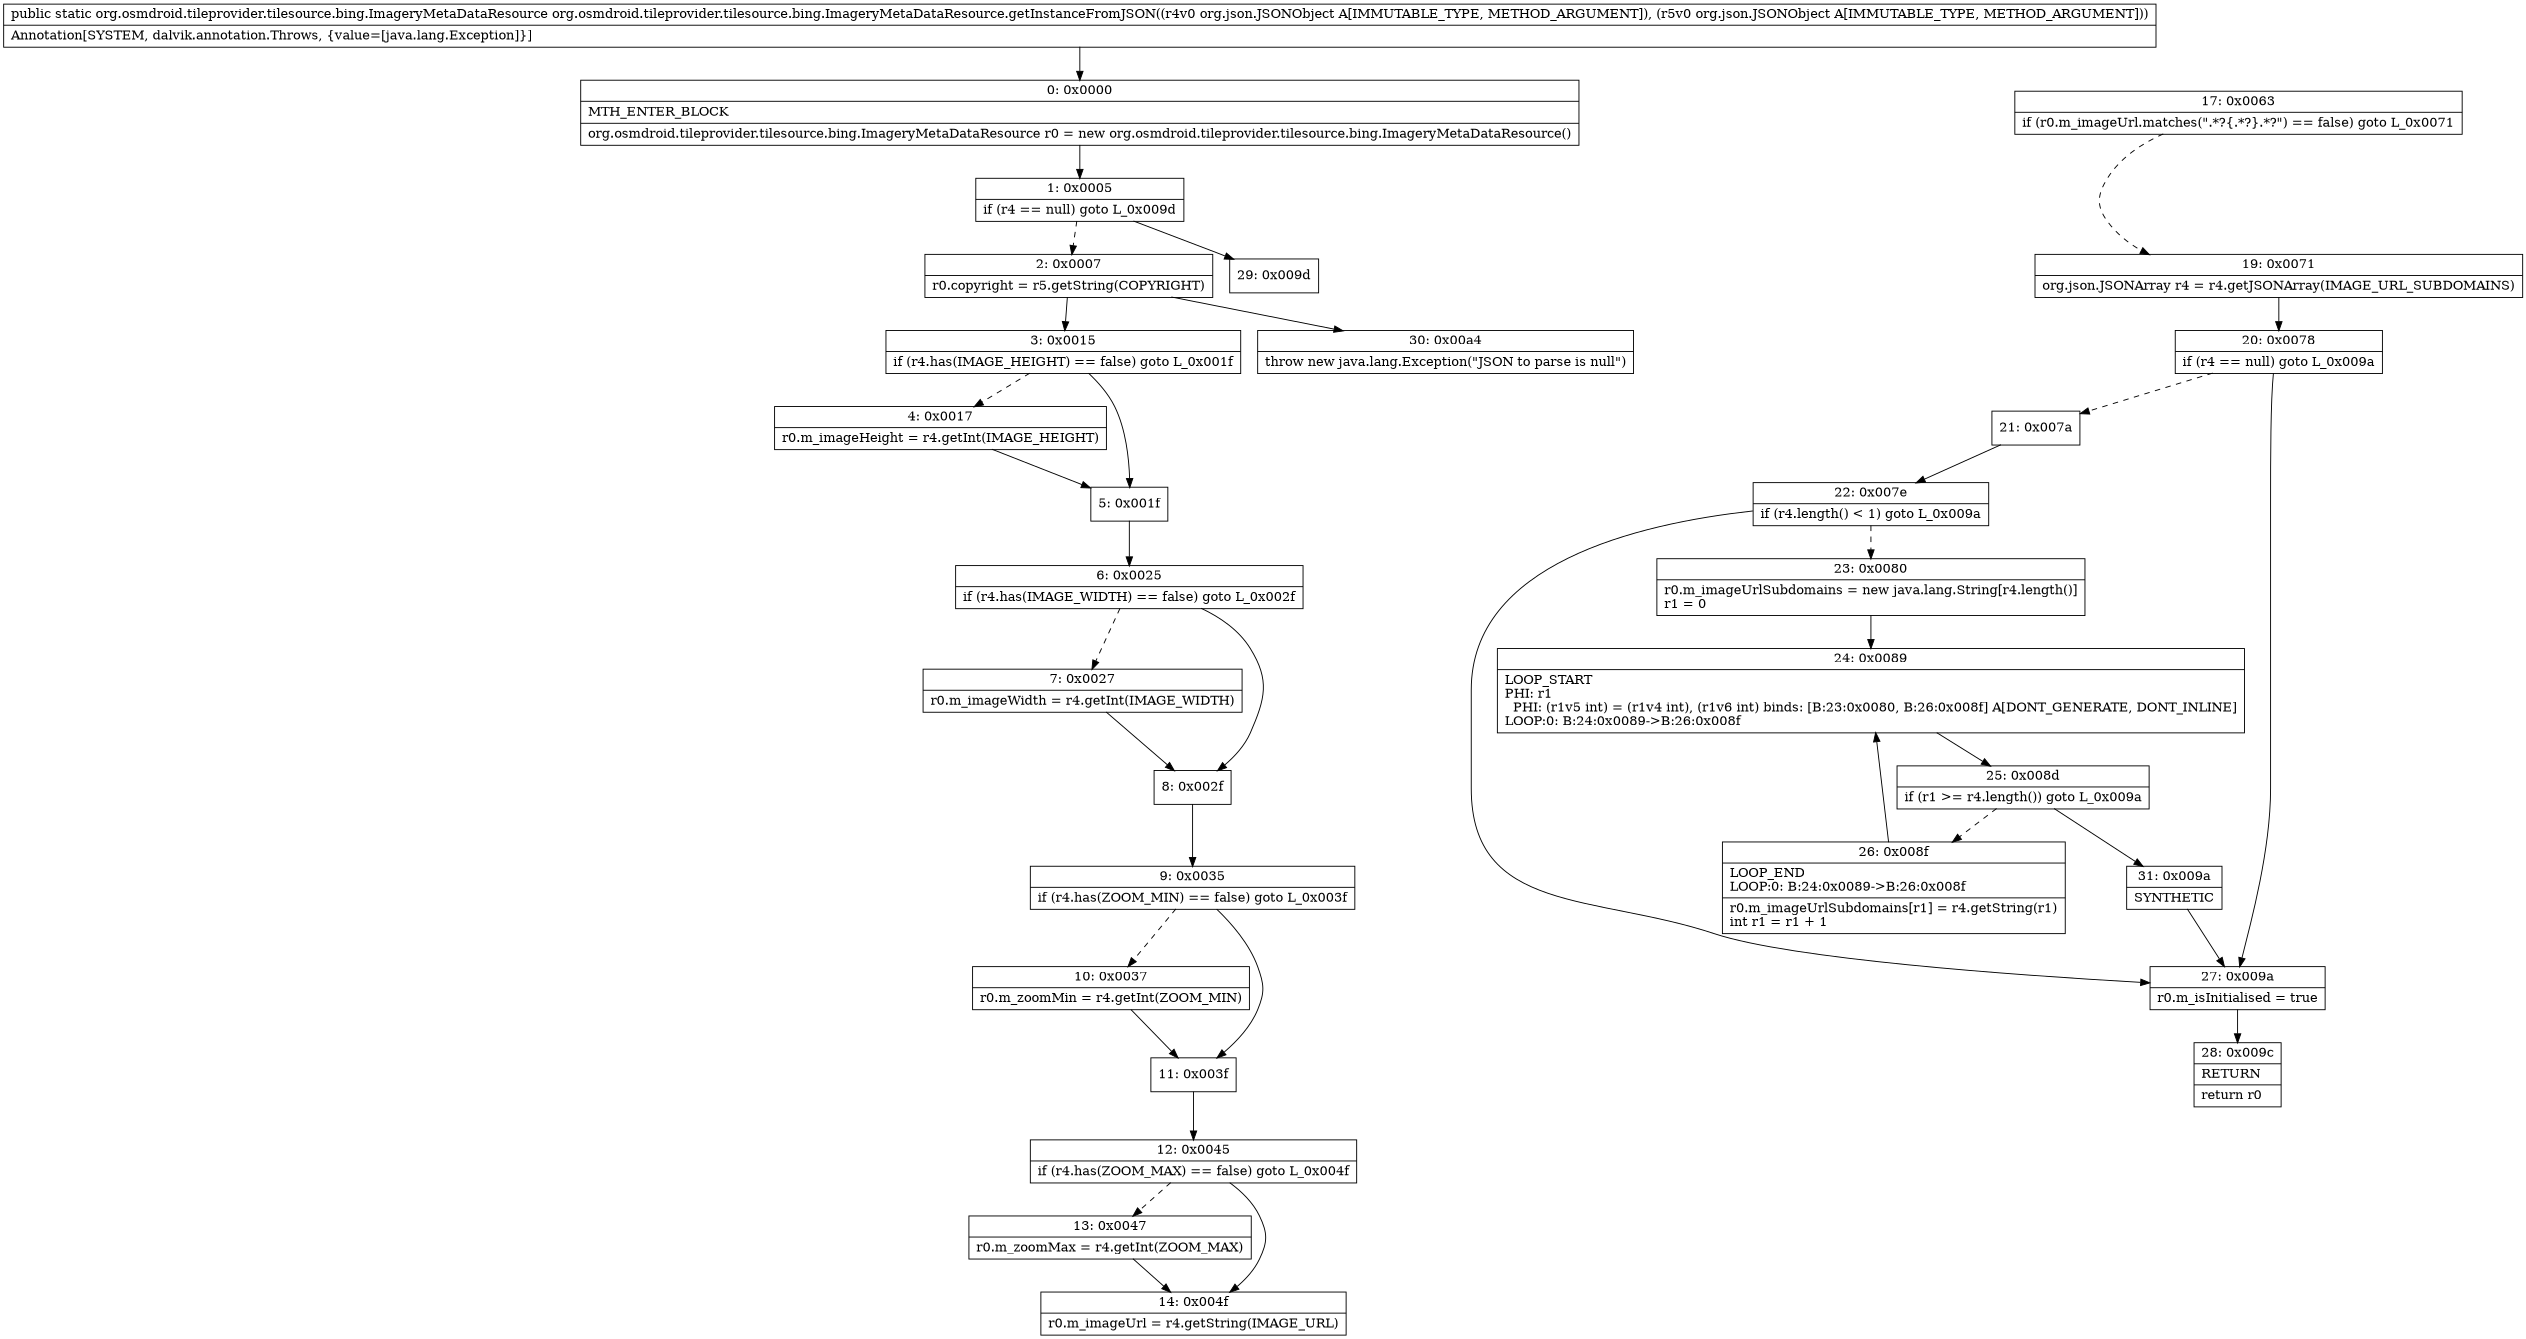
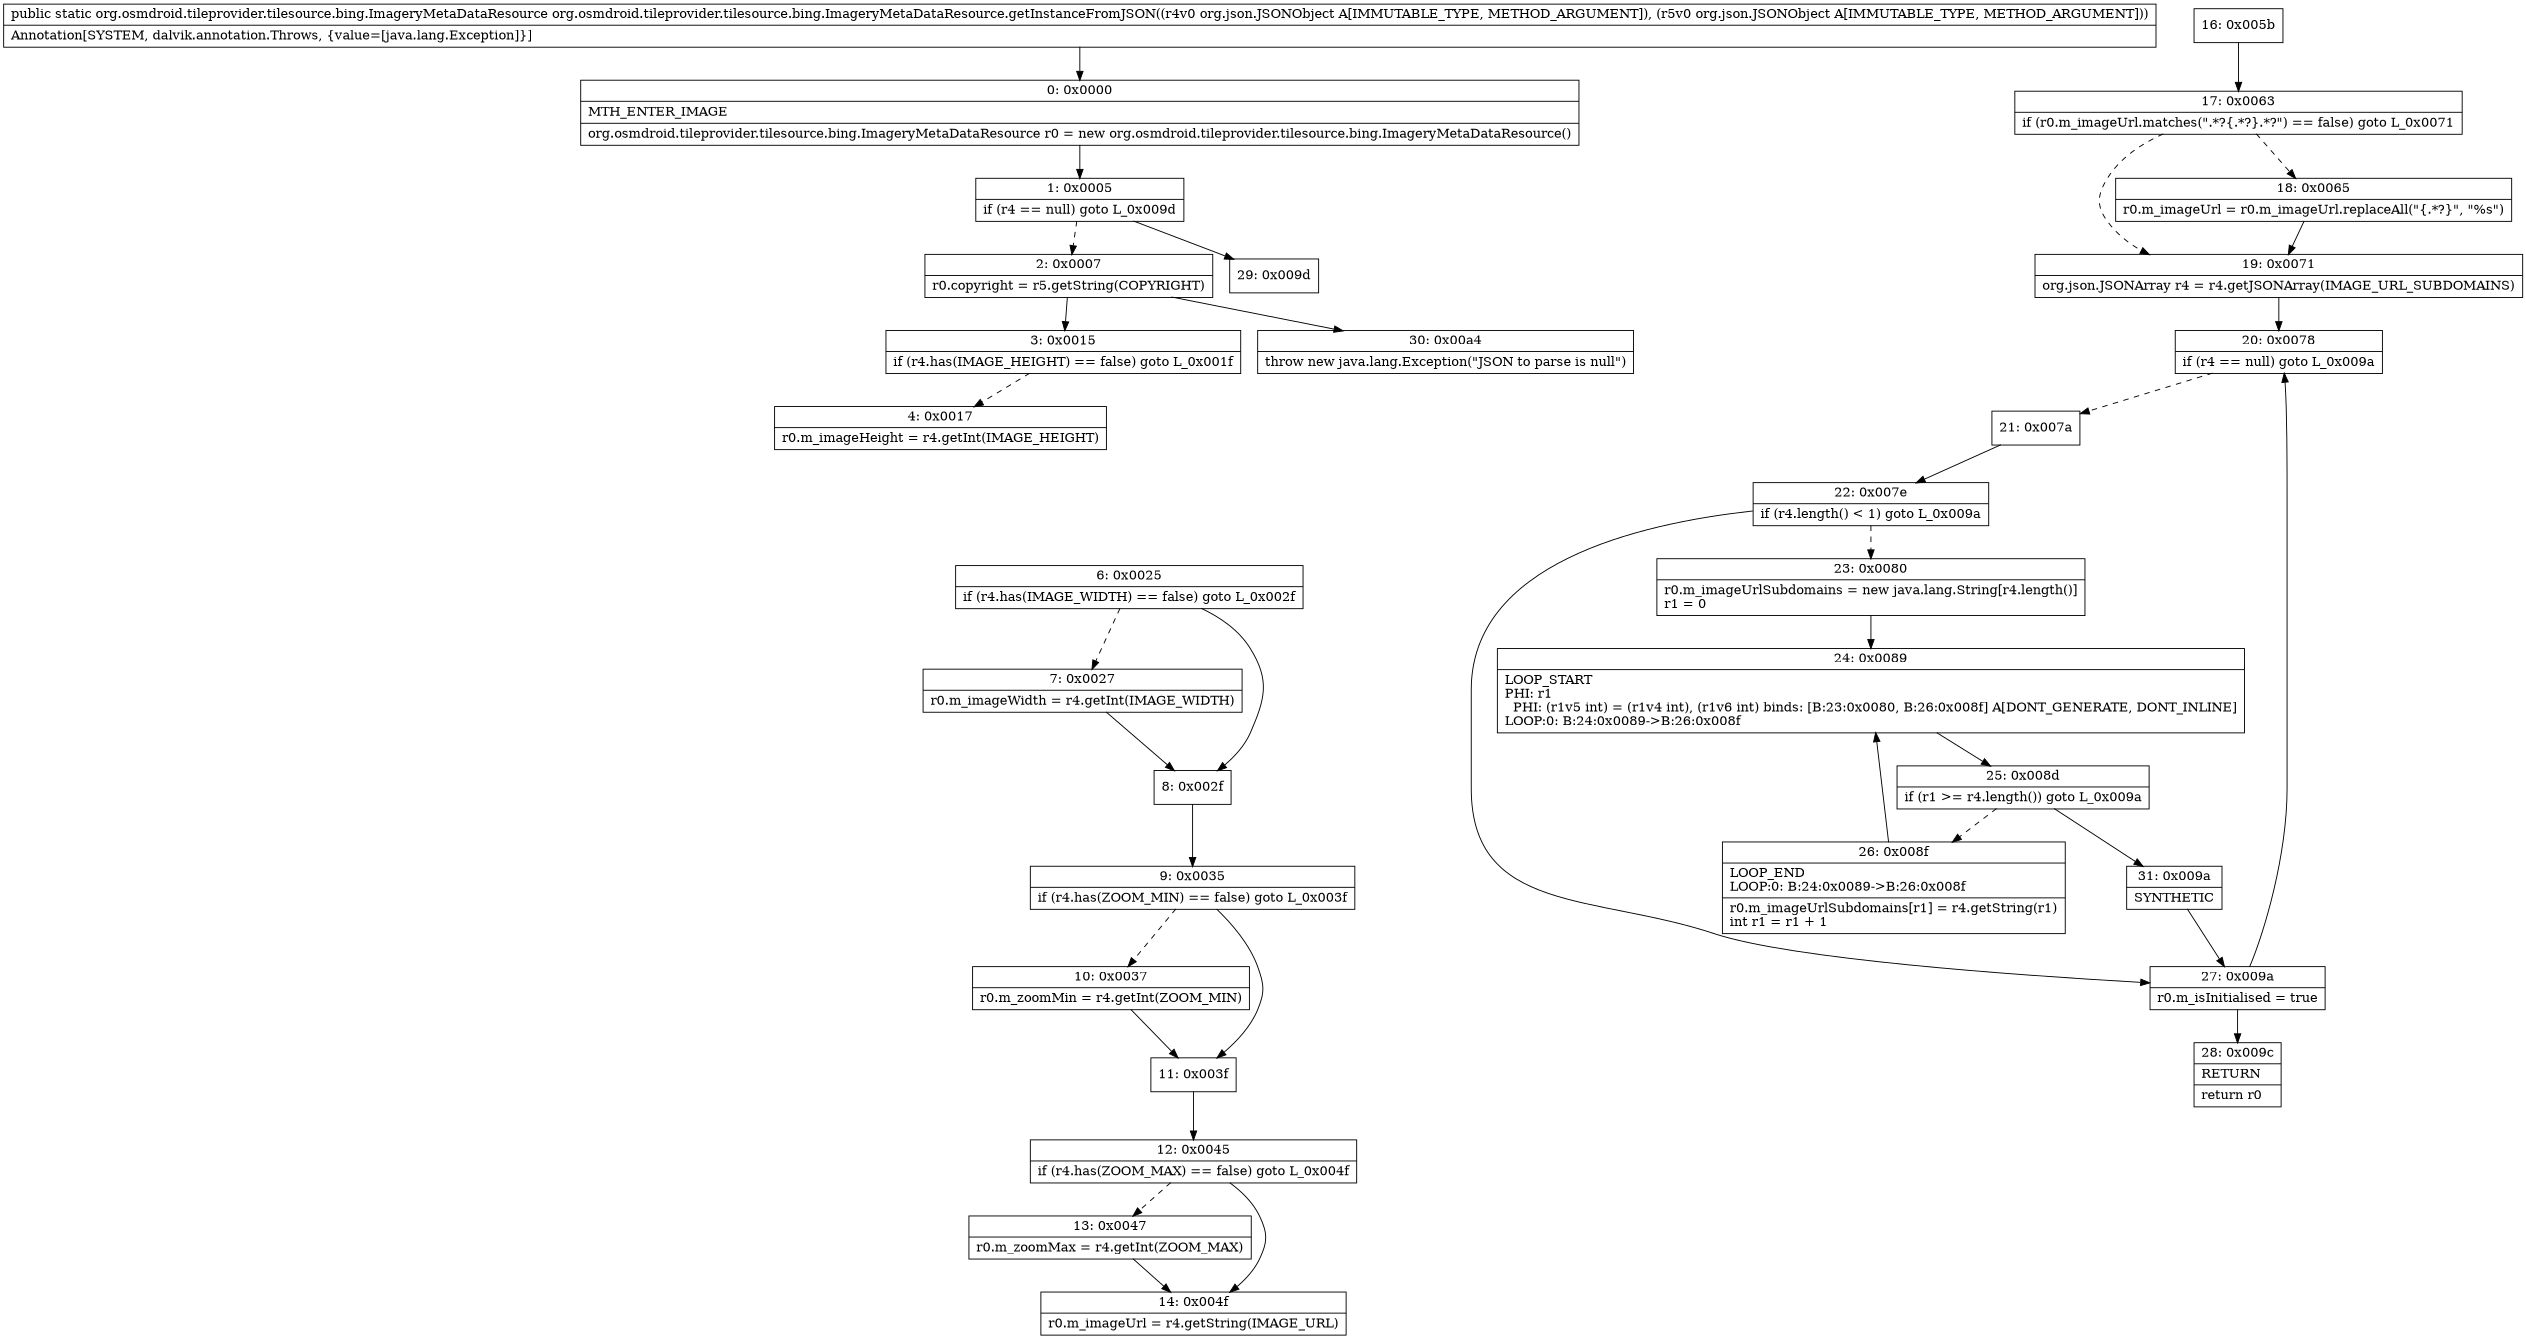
none -> (2238, 26)
(659, 112) -> (658, 112)
none -> (2314, 200)
(1129, 504) -> none
(2271, 667) -> (2287, 677)
